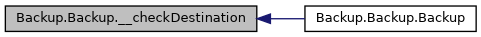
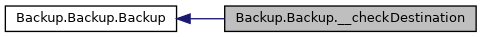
(288, 19) -> (207, 19)
